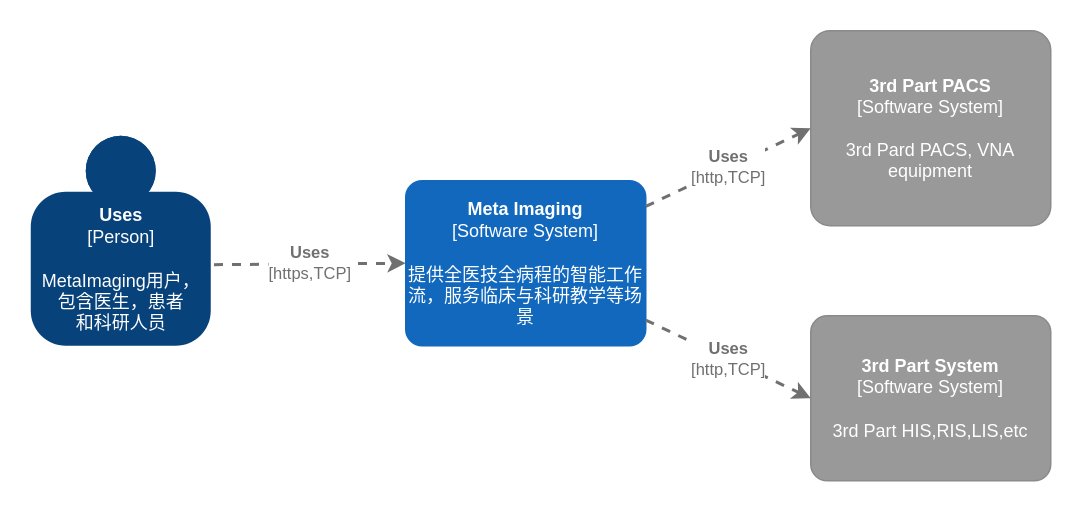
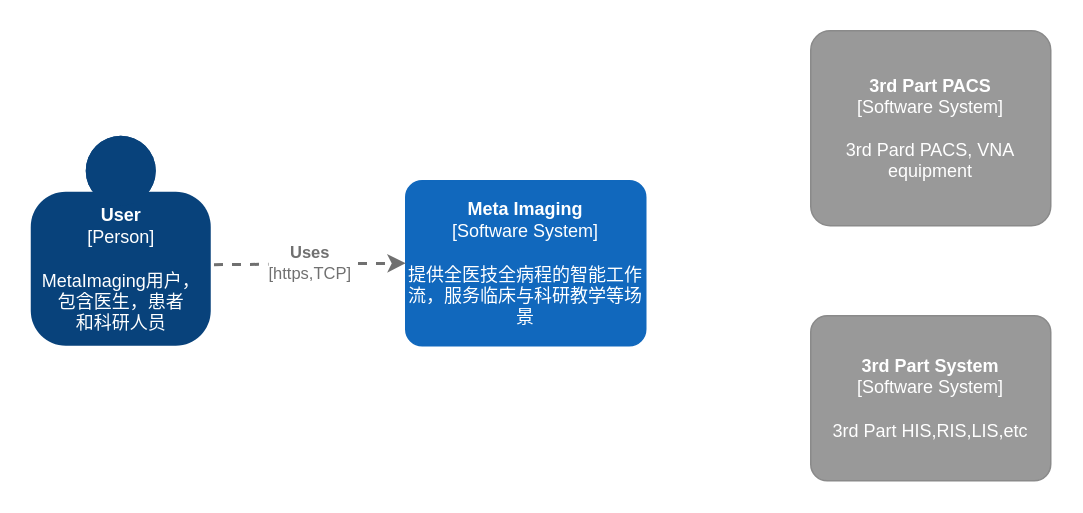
(682, 189) -> none
(122, 269) -> (122, 269)
(765, 377) -> none
